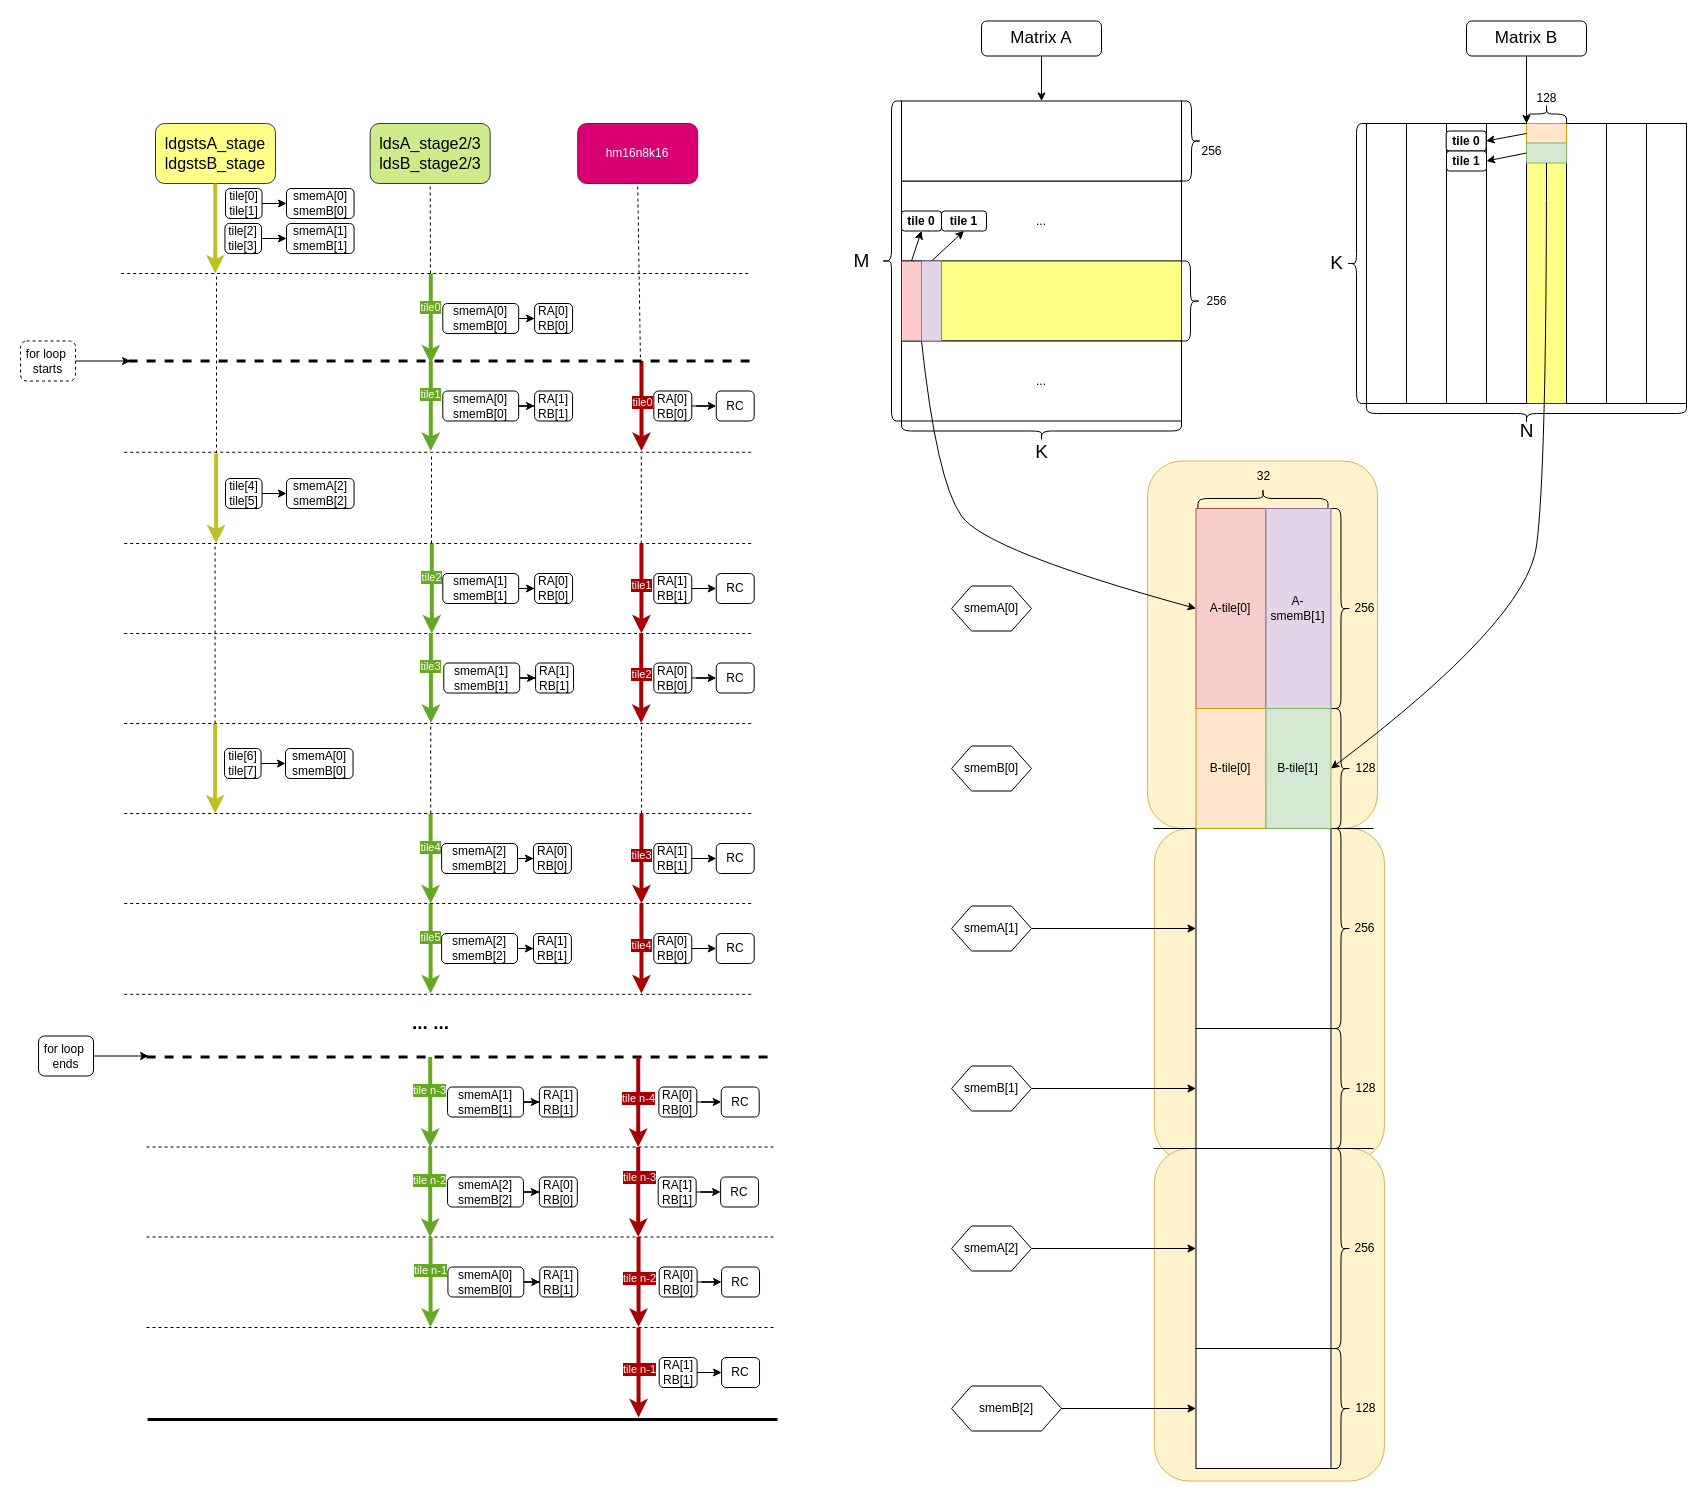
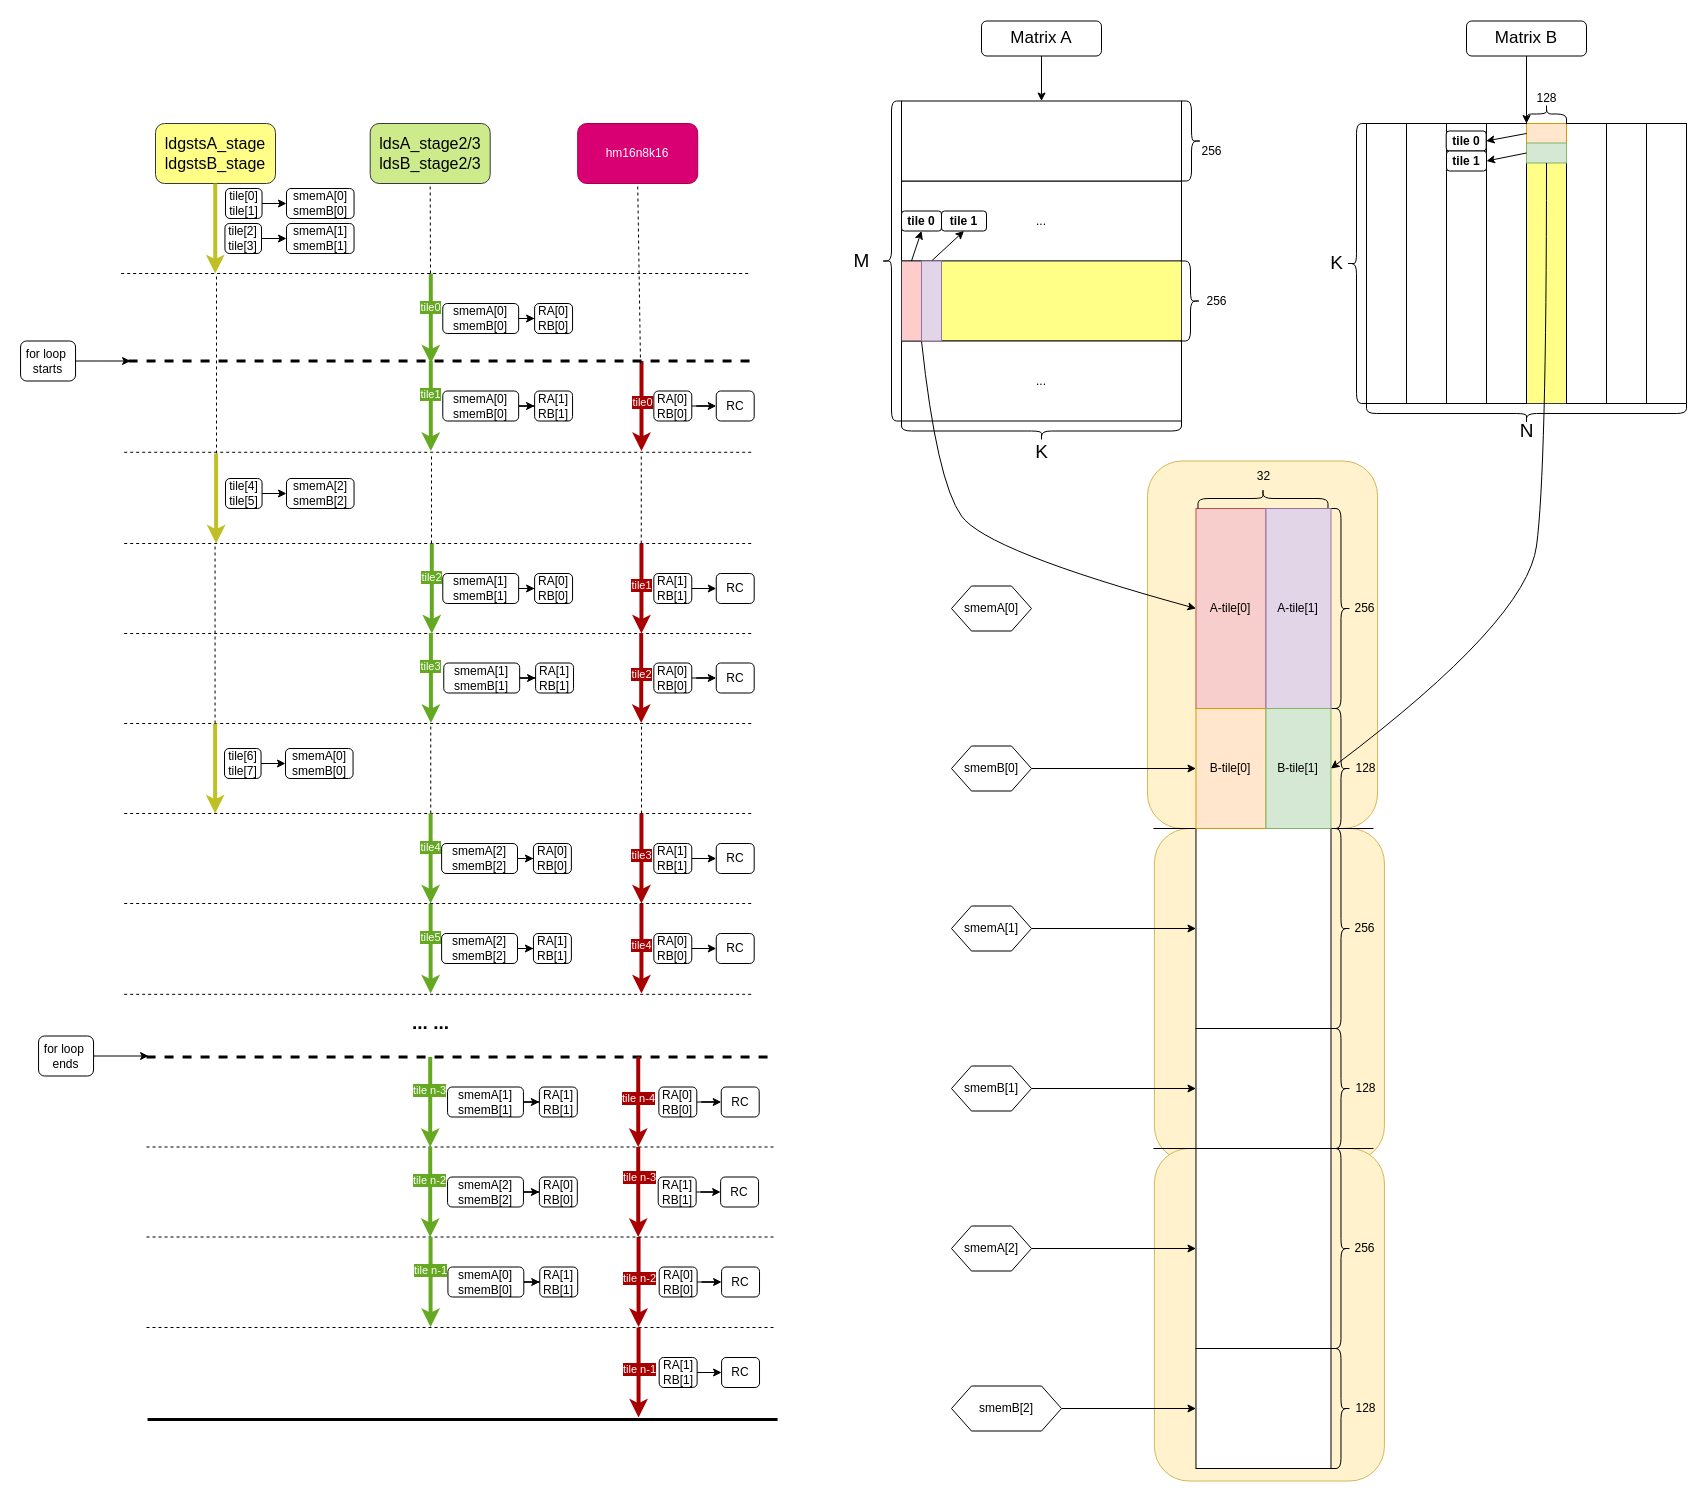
(48, 361) -> (48, 361)
(1298, 609) -> (1298, 609)
none -> (1111, 769)
